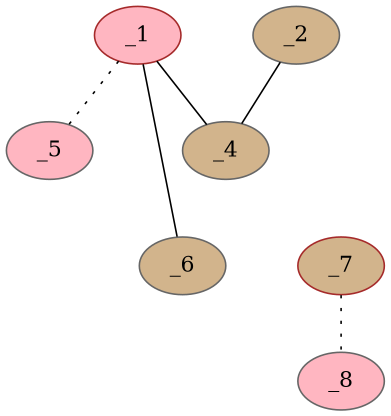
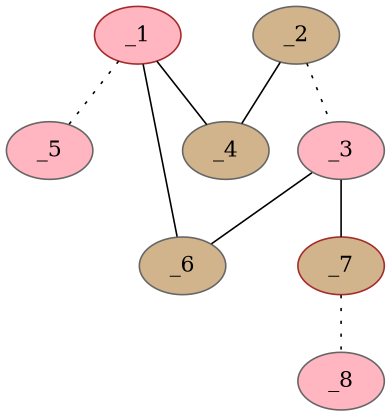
none -> (341, 151)
